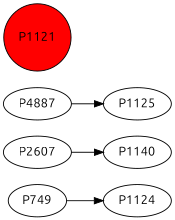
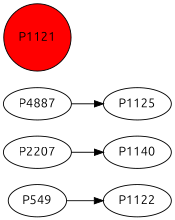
(37, 152) -> (37, 152)
(37, 201) -> (37, 201)
(137, 201) -> (137, 201)
